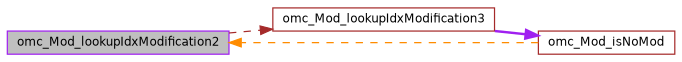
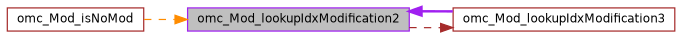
(510, 33) -> (437, 11)
